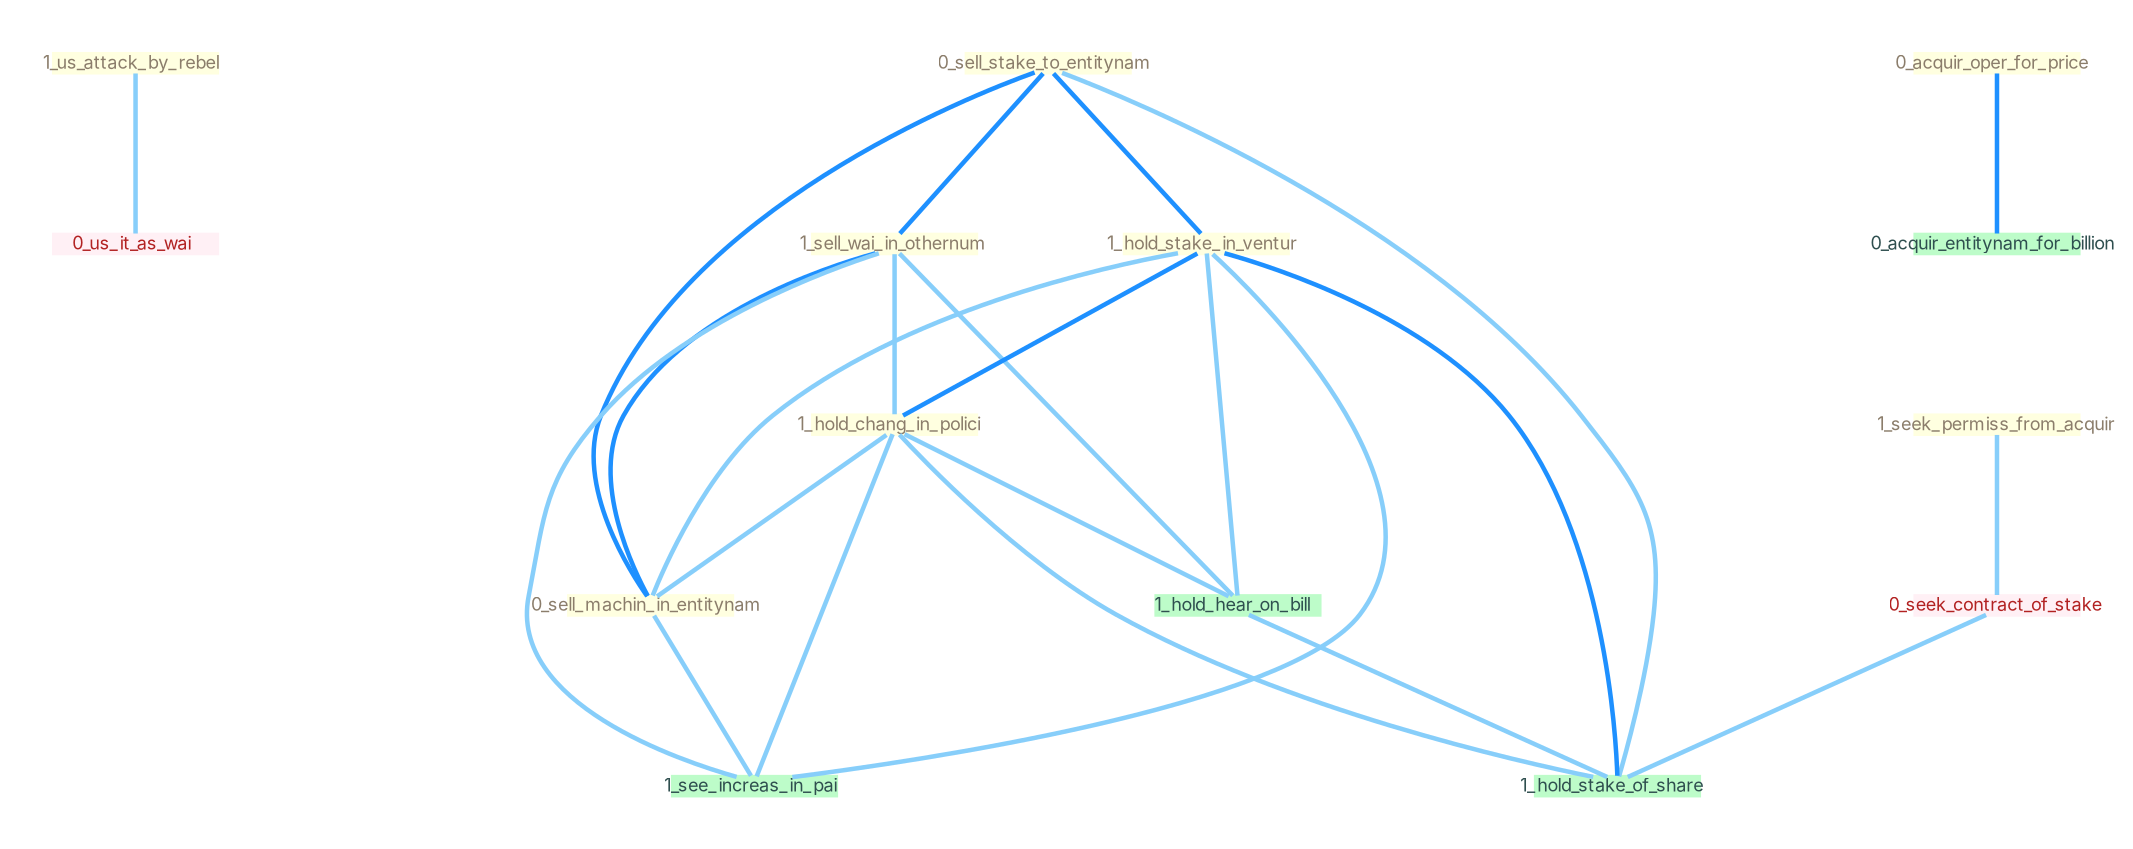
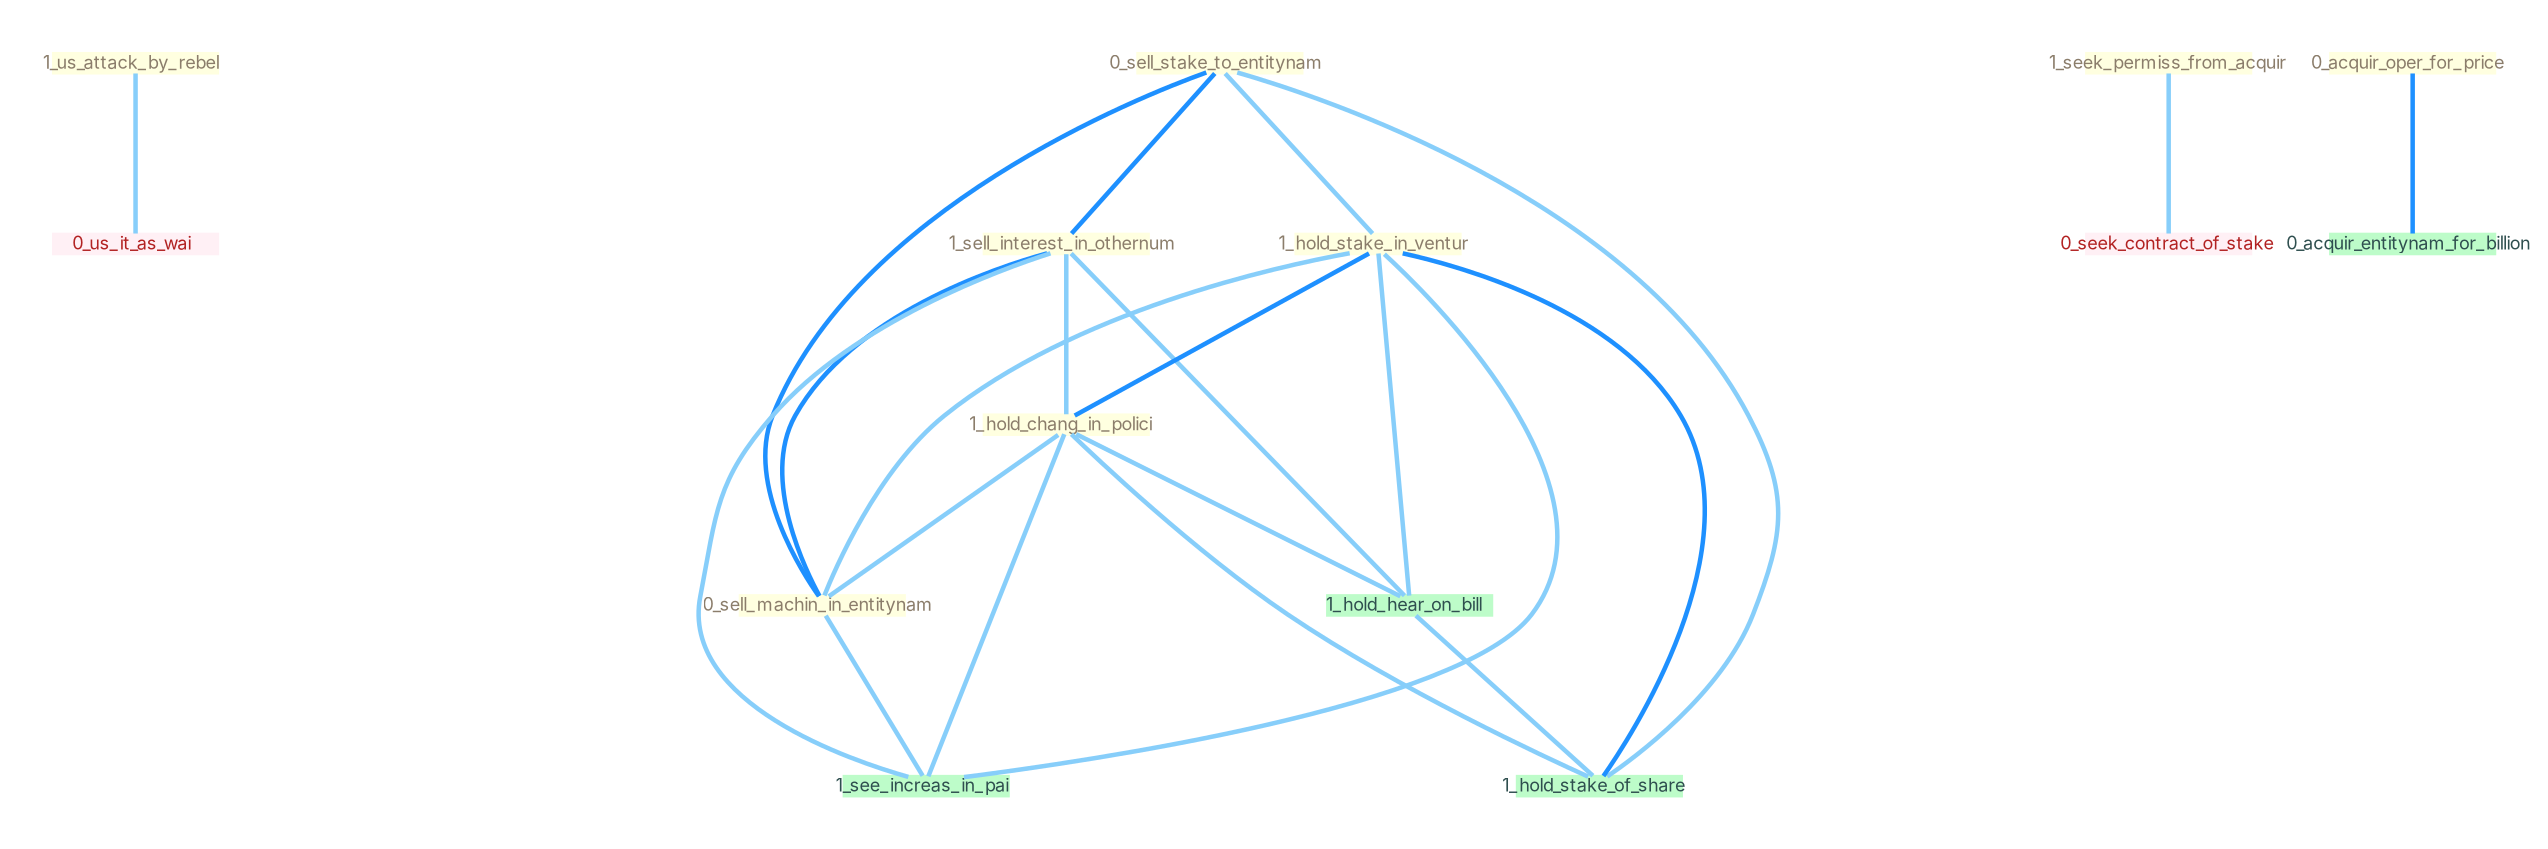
(1127, 153) -> (1299, 153)
(895, 244) -> (1066, 244)
(1807, 696) -> none
